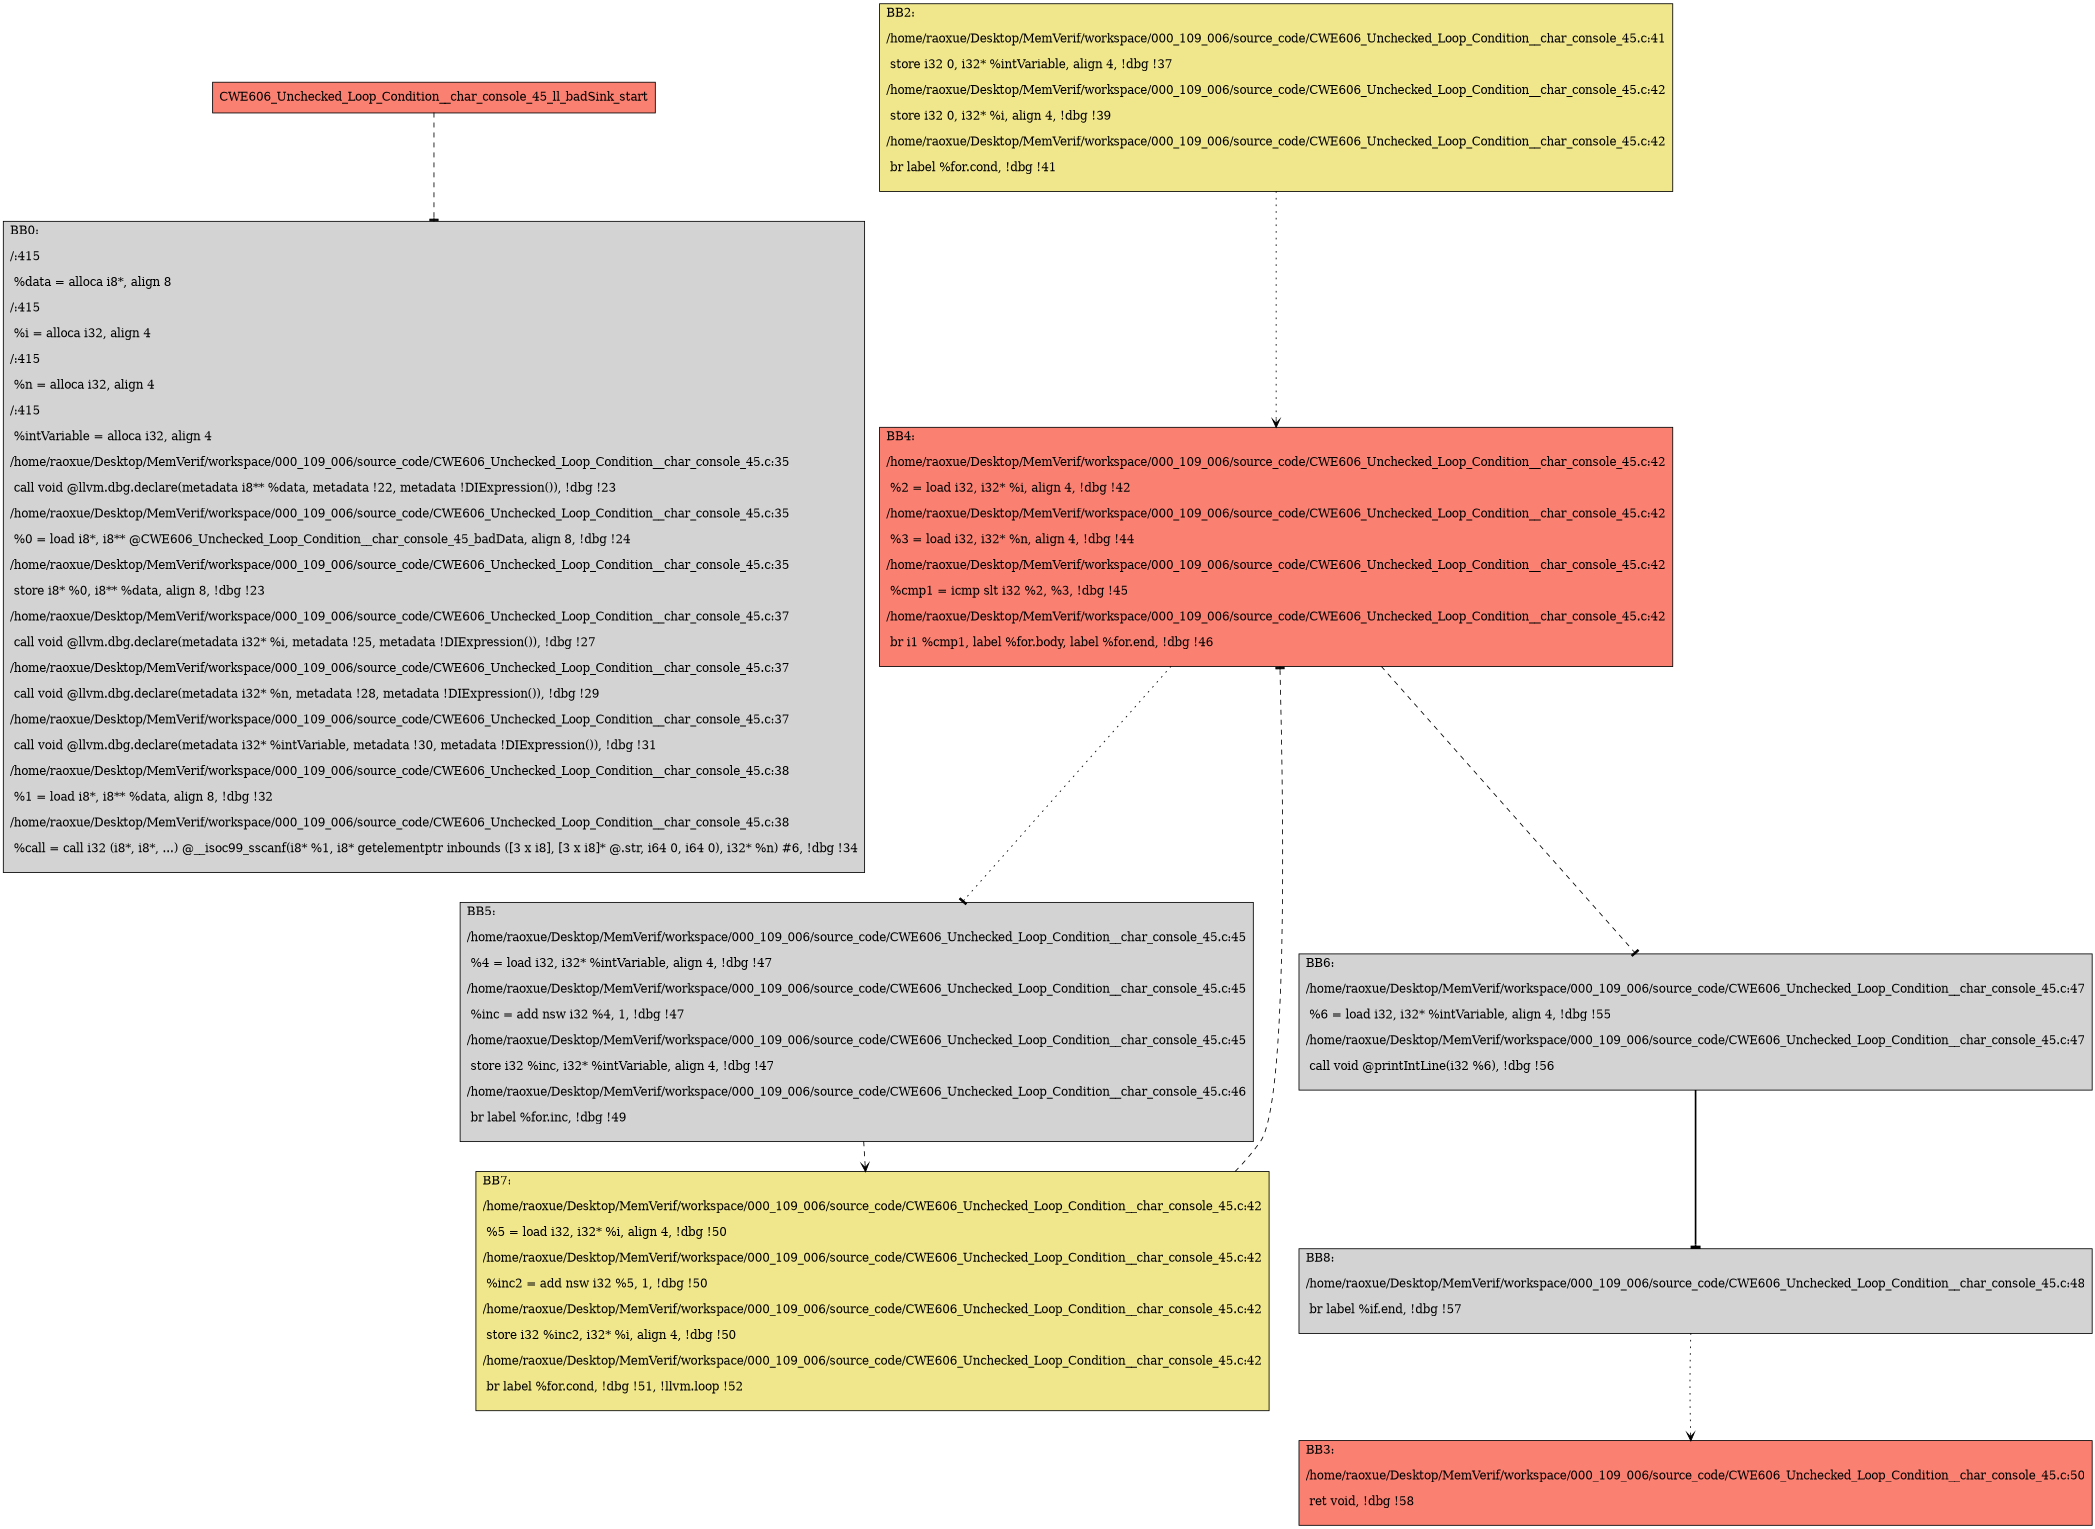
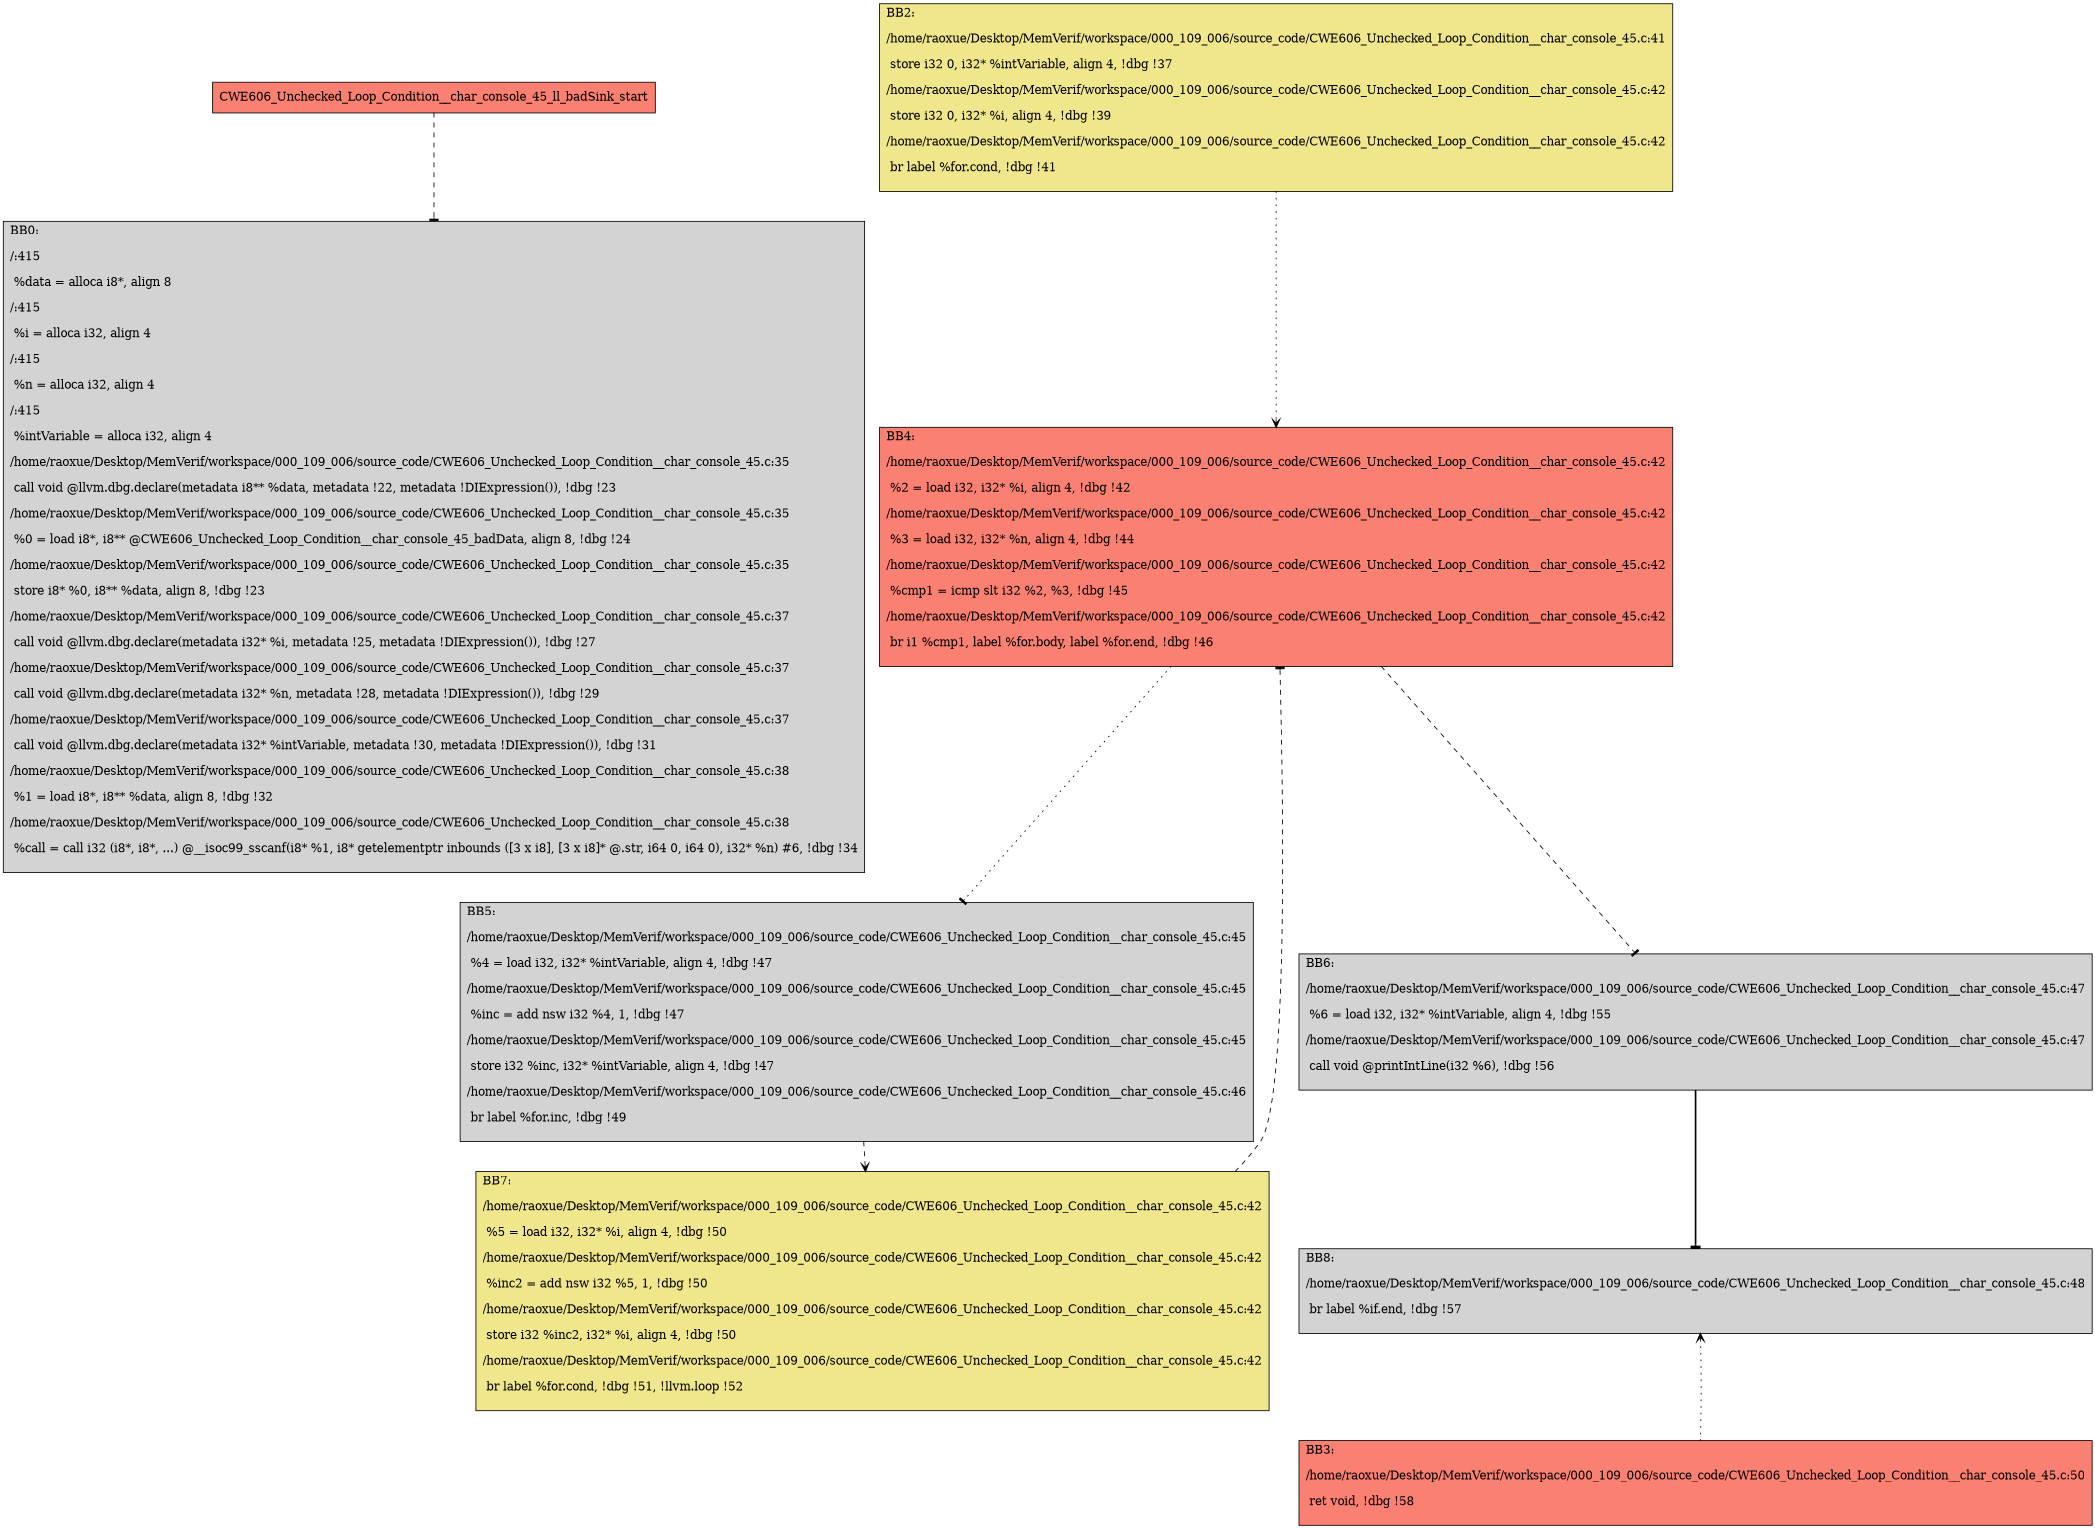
(1690, 1383) -> (1701, 1391)
